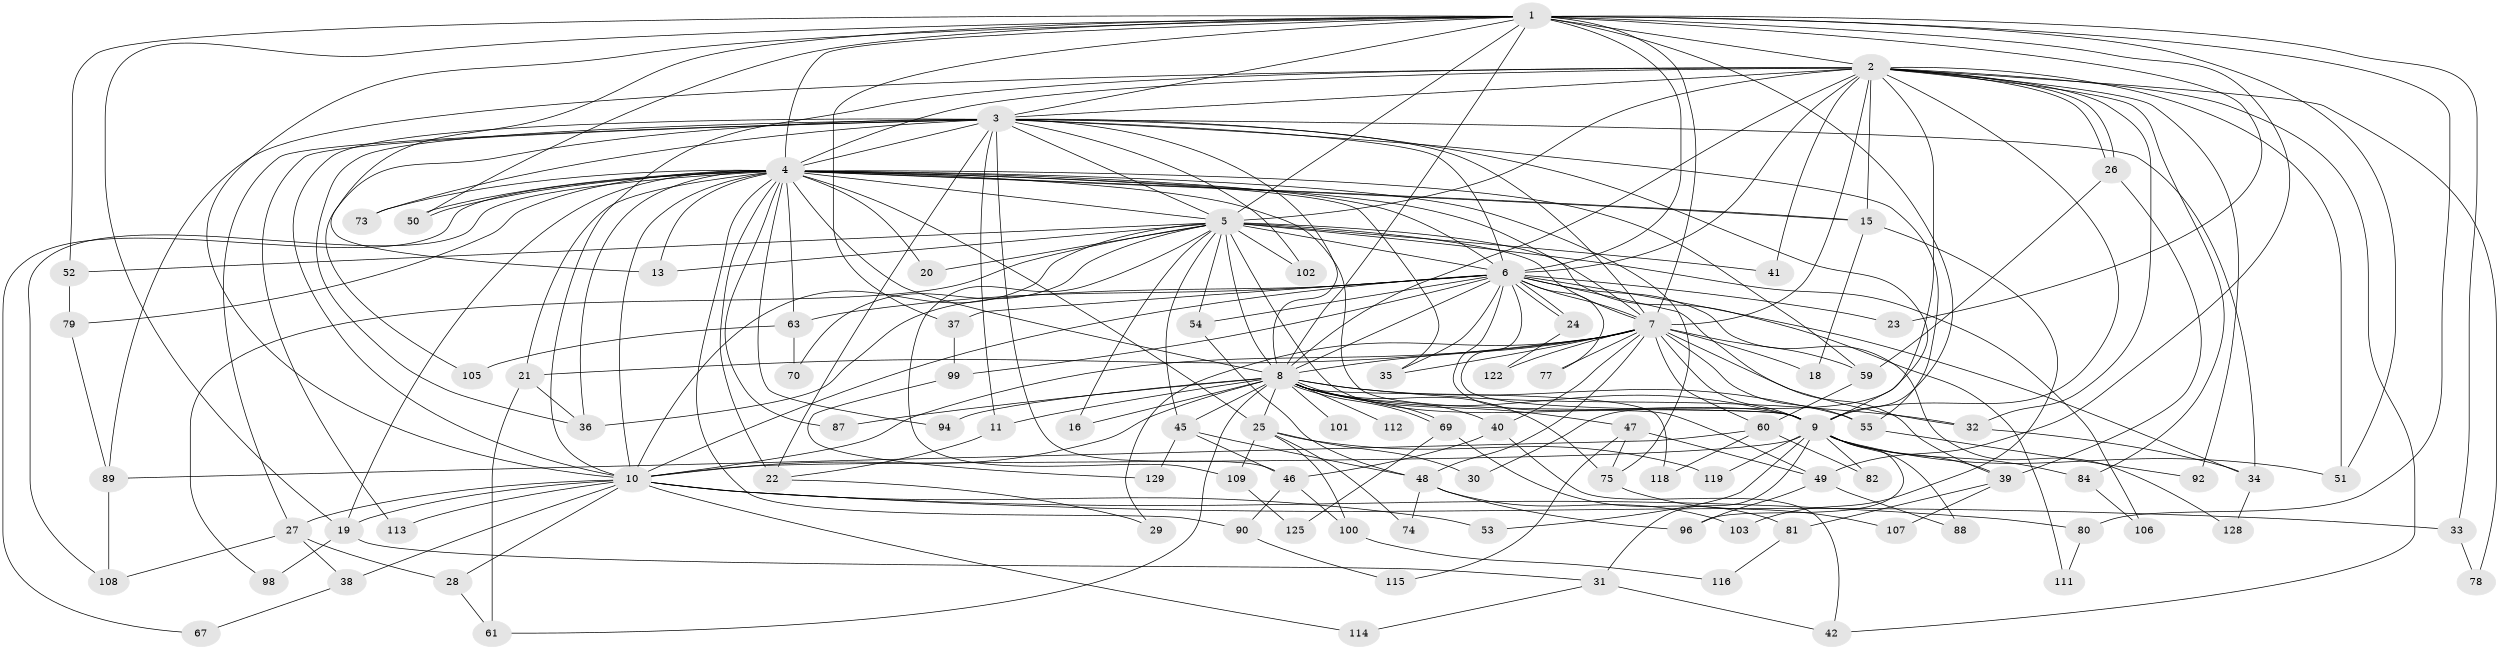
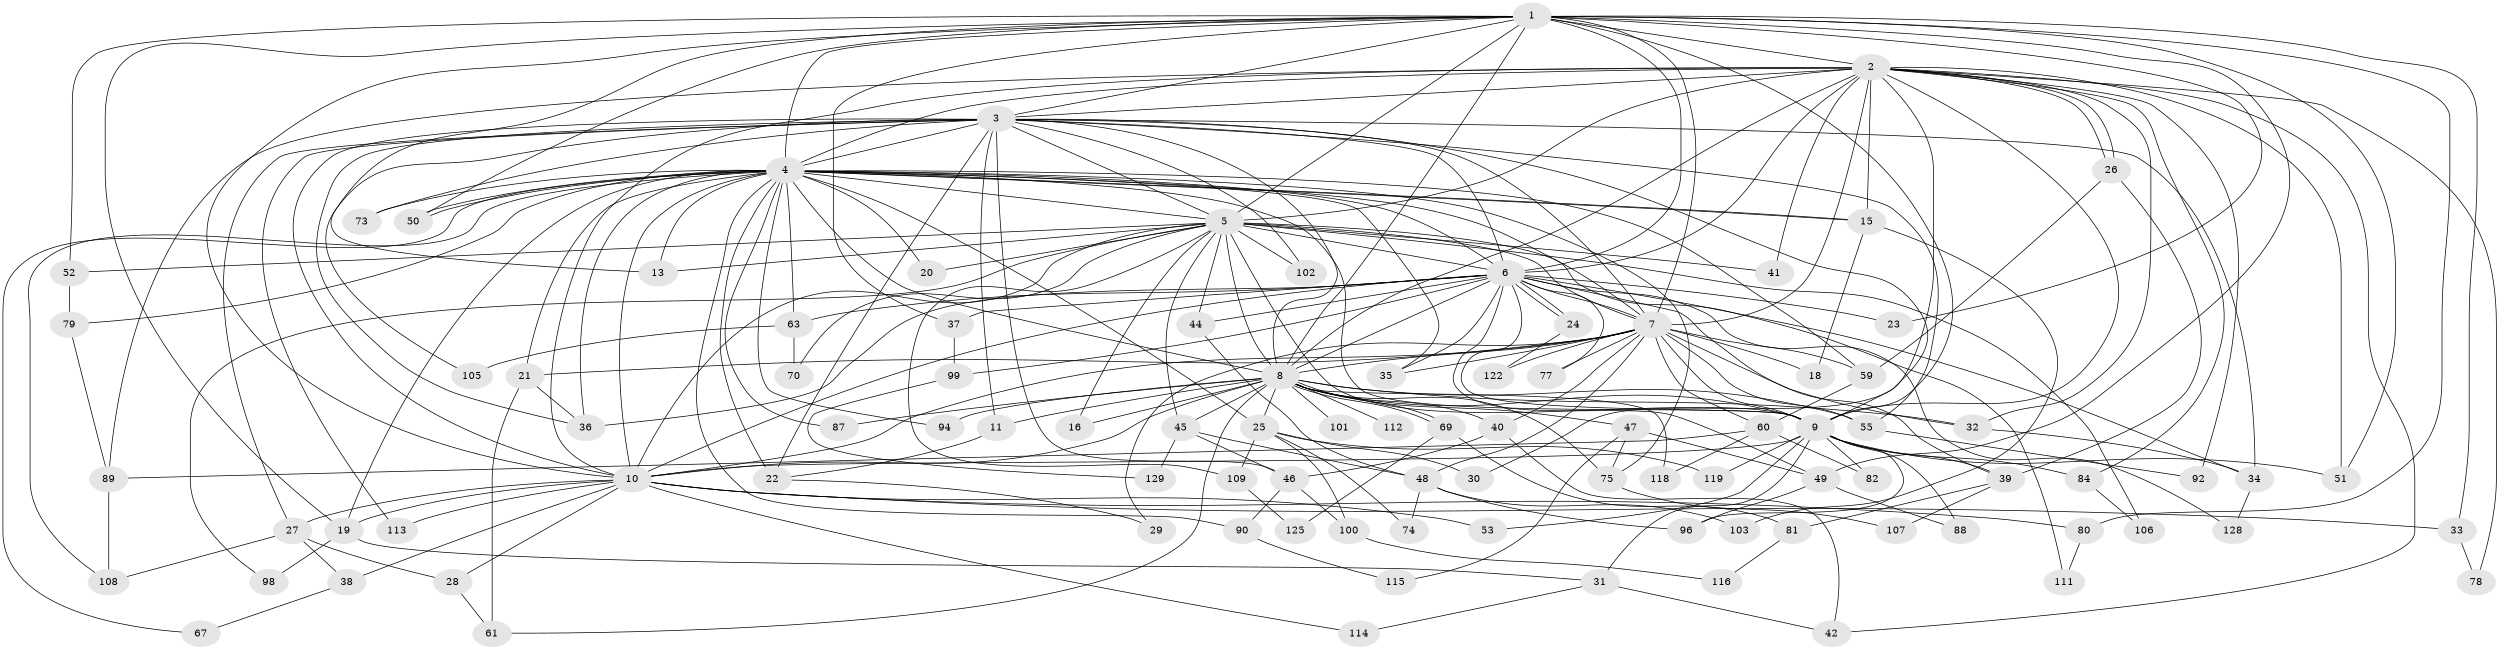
(1196, 325) -> (1196, 325)
